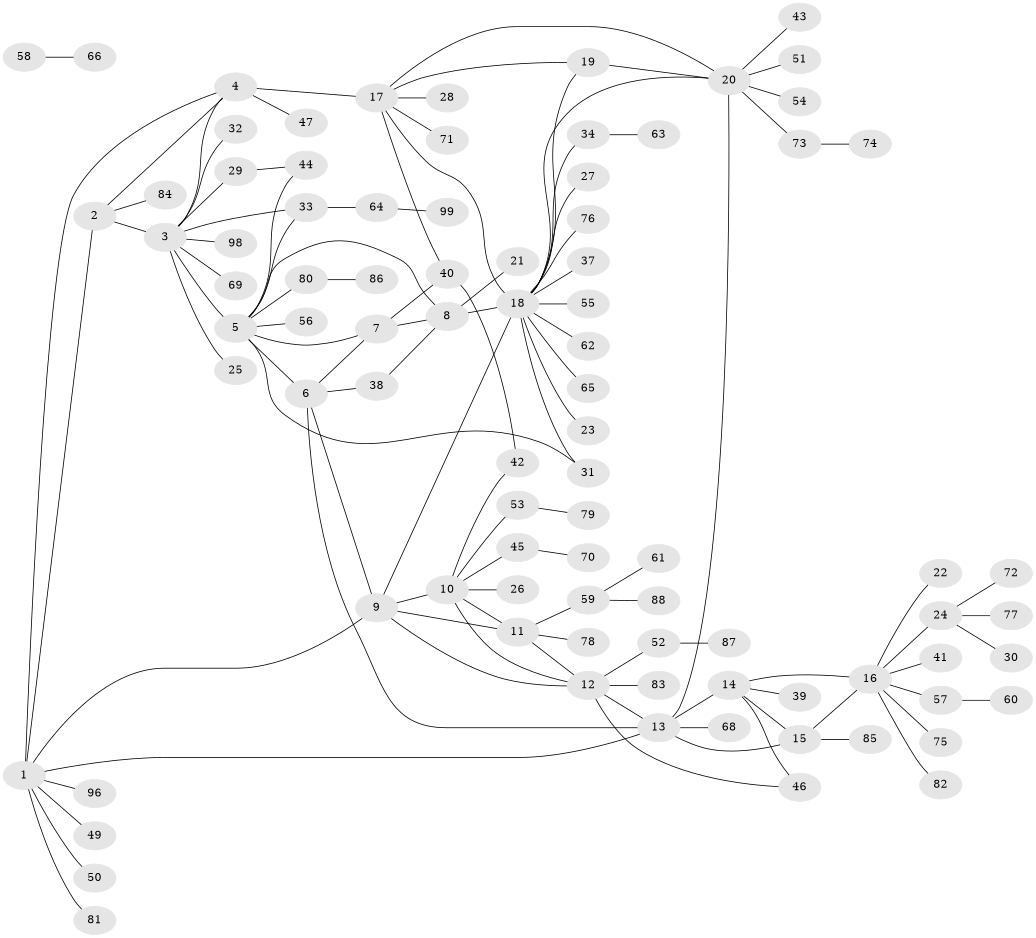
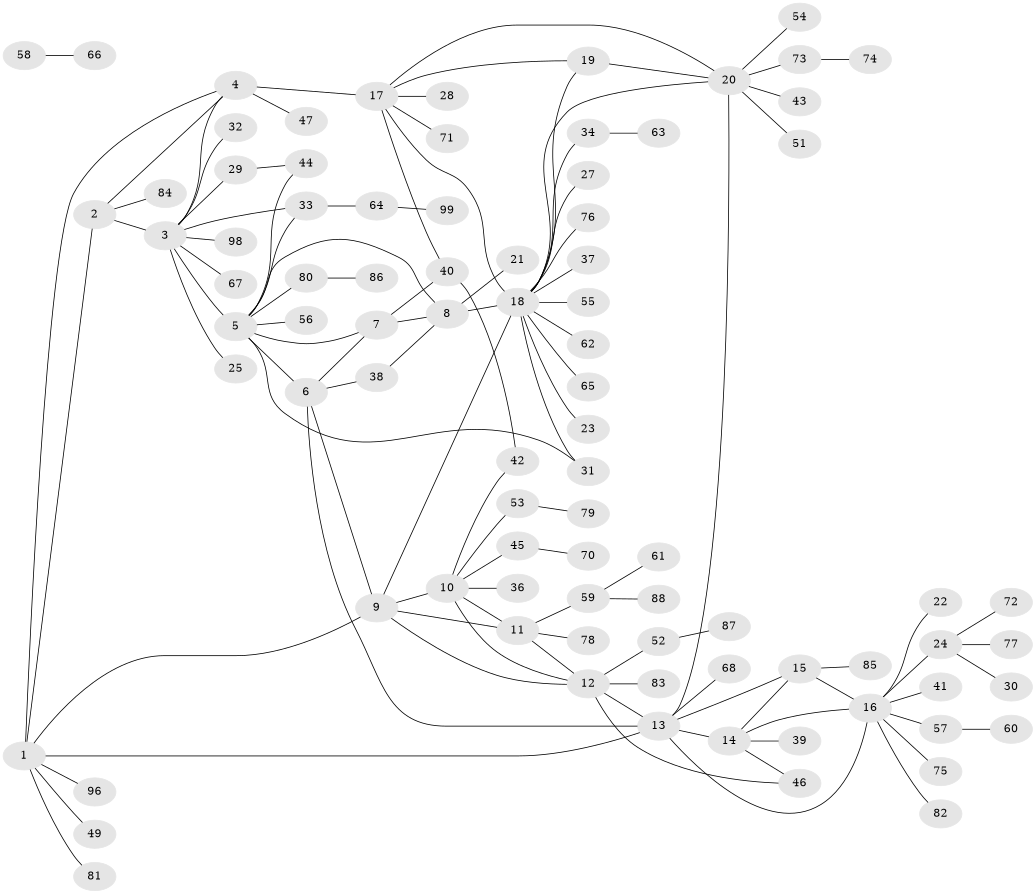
(236, 286) -> (236, 284)
(518, 590) -> (518, 588)
none -> (782, 812)
(95, 878) -> none
